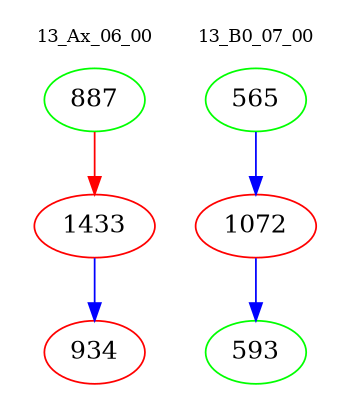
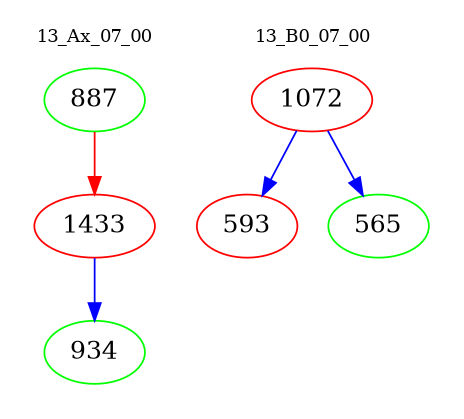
(95, 38) -> (95, 38)
(256, 154) -> (341, 155)
(95, 352) -> (95, 352)
(256, 352) -> (247, 226)
